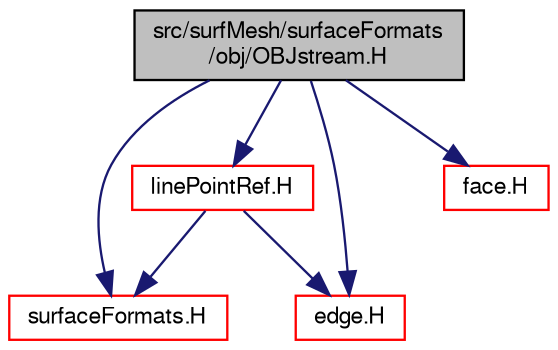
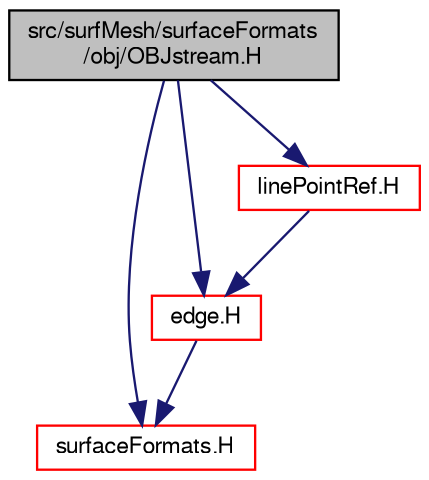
(496, 188) -> none
(178, 244) -> (181, 372)
